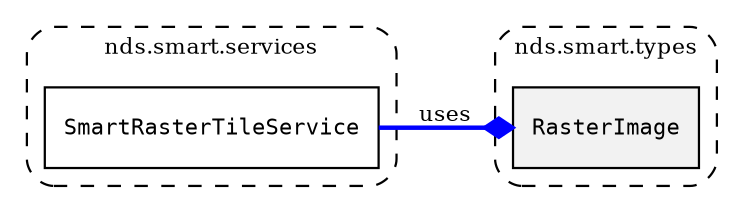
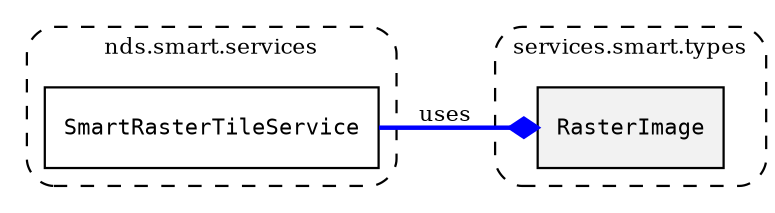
(606, 48) -> (631, 48)
